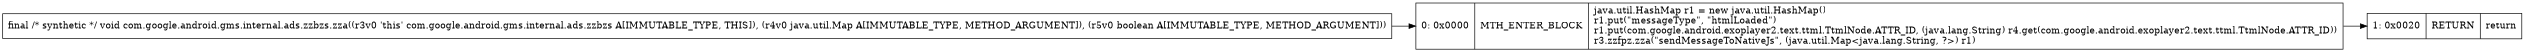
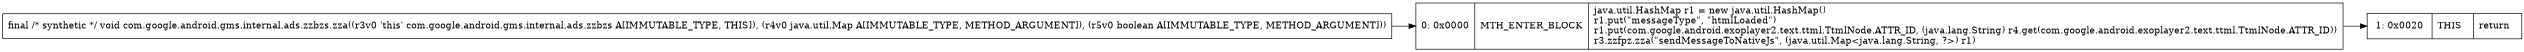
(2453, 26) -> (2450, 26)
